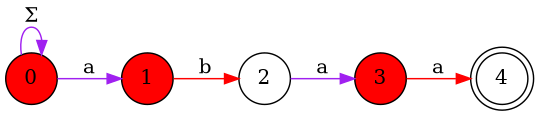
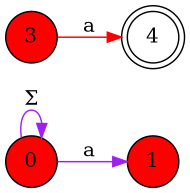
(265, 79) -> none
